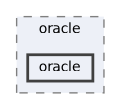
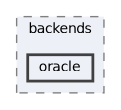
(60, 30) -> (60, 30)
